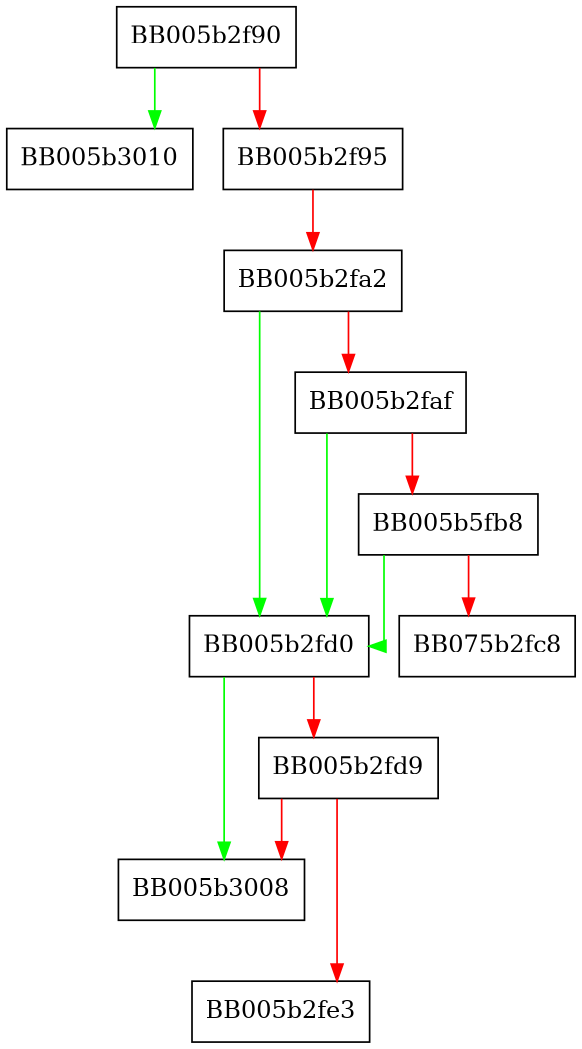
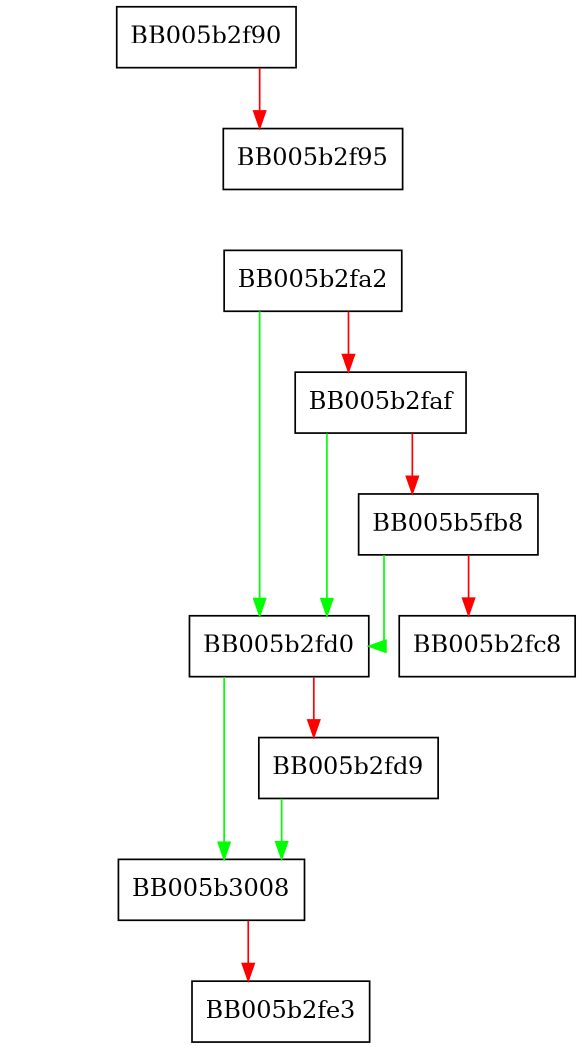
(100, 159) -> none
(313, 211) -> none
(487, 646) -> (487, 646)
(282, 820) -> (282, 820)
(337, 881) -> (248, 942)
